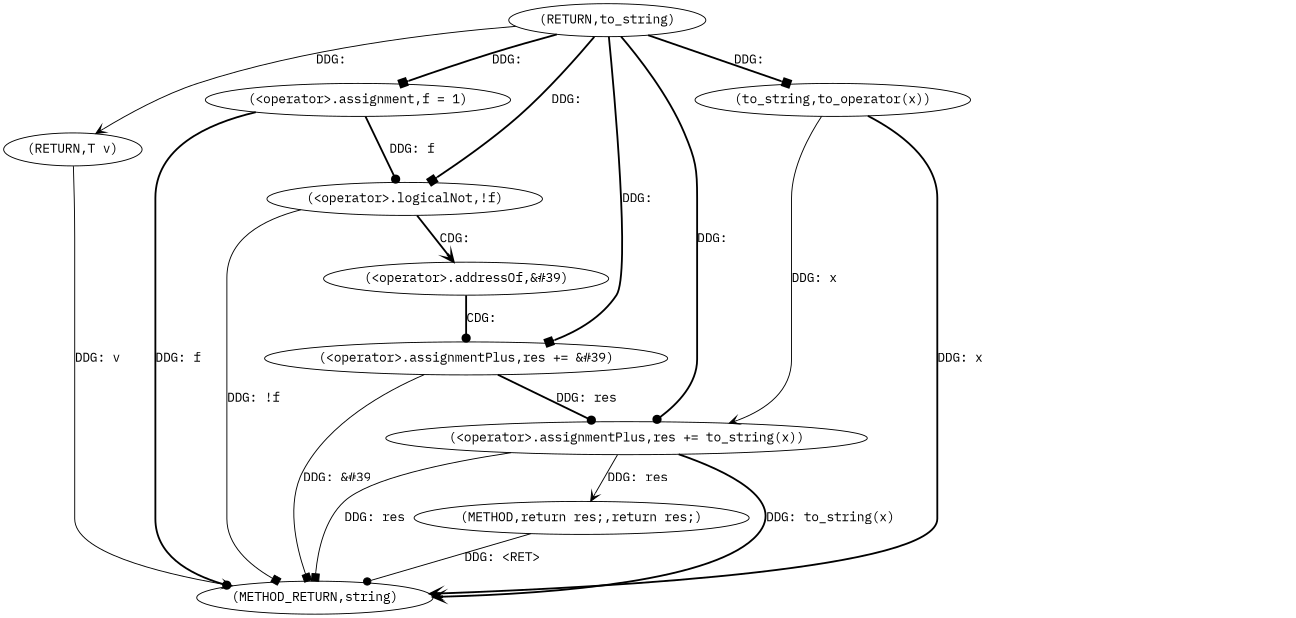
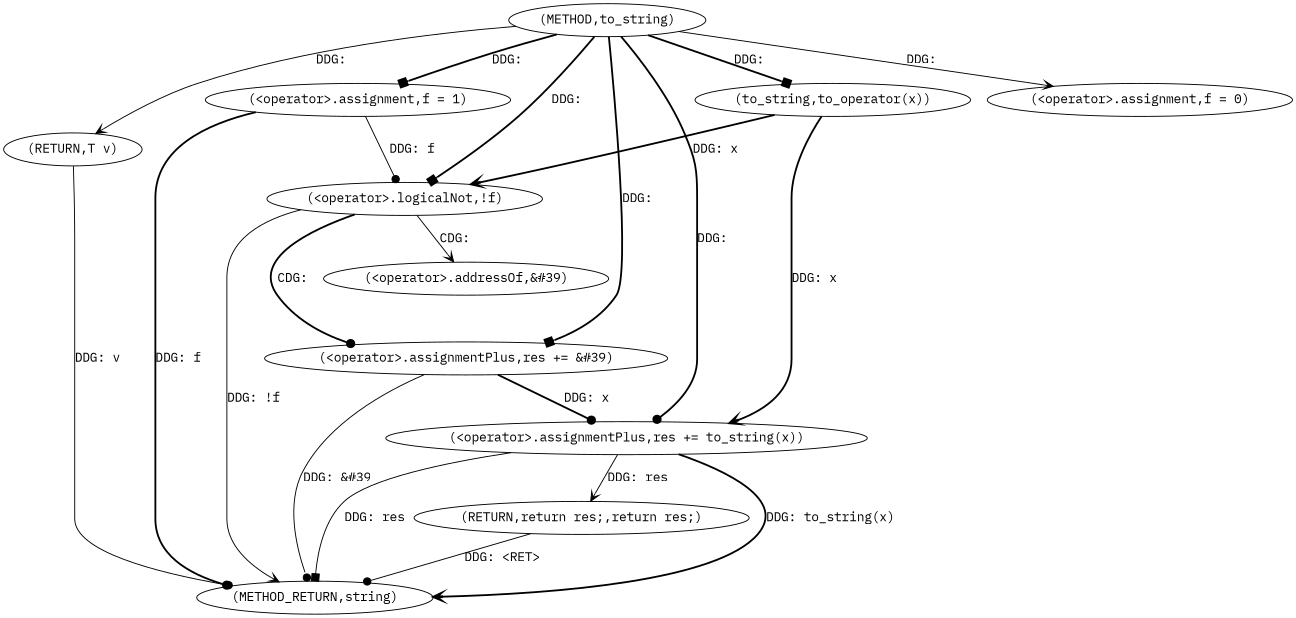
(607, 20) -> (607, 20)
none -> (1140, 100)
(380, 146) -> (380, 146)
(433, 235) -> (433, 235)
(792, 278) -> (792, 278)
(466, 315) -> (272, 275)
(227, 382) -> (227, 382)
(587, 398) -> (587, 398)
(75, 427) -> (75, 427)
(318, 449) -> (318, 449)
(582, 518) -> (582, 518)
(908, 542) -> (627, 150)
